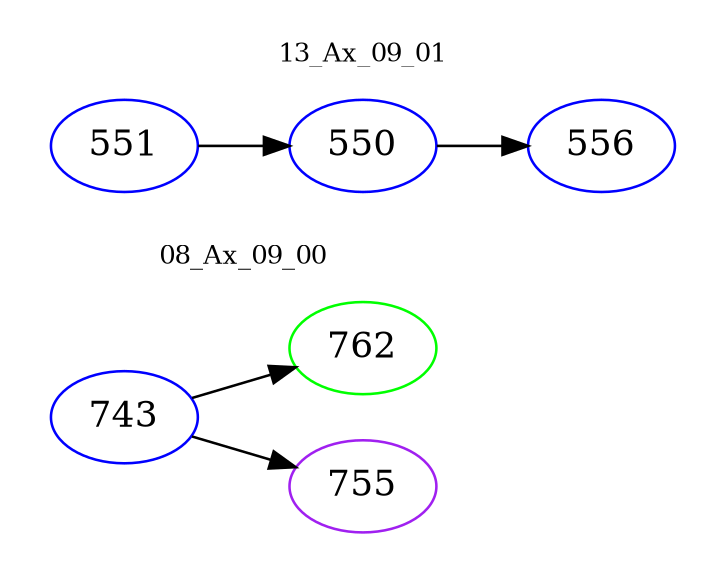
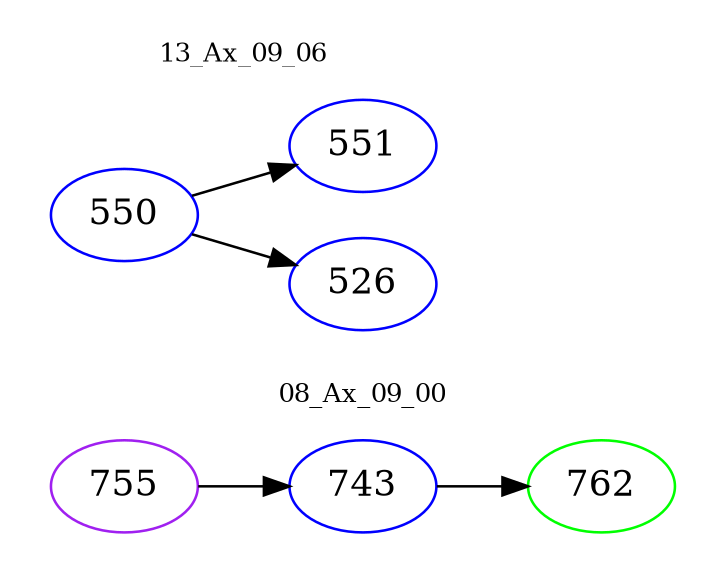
(363, 55) -> (244, 55)
(231, 146) -> (231, 184)
(602, 146) -> (363, 284)
(231, 448) -> (231, 486)
